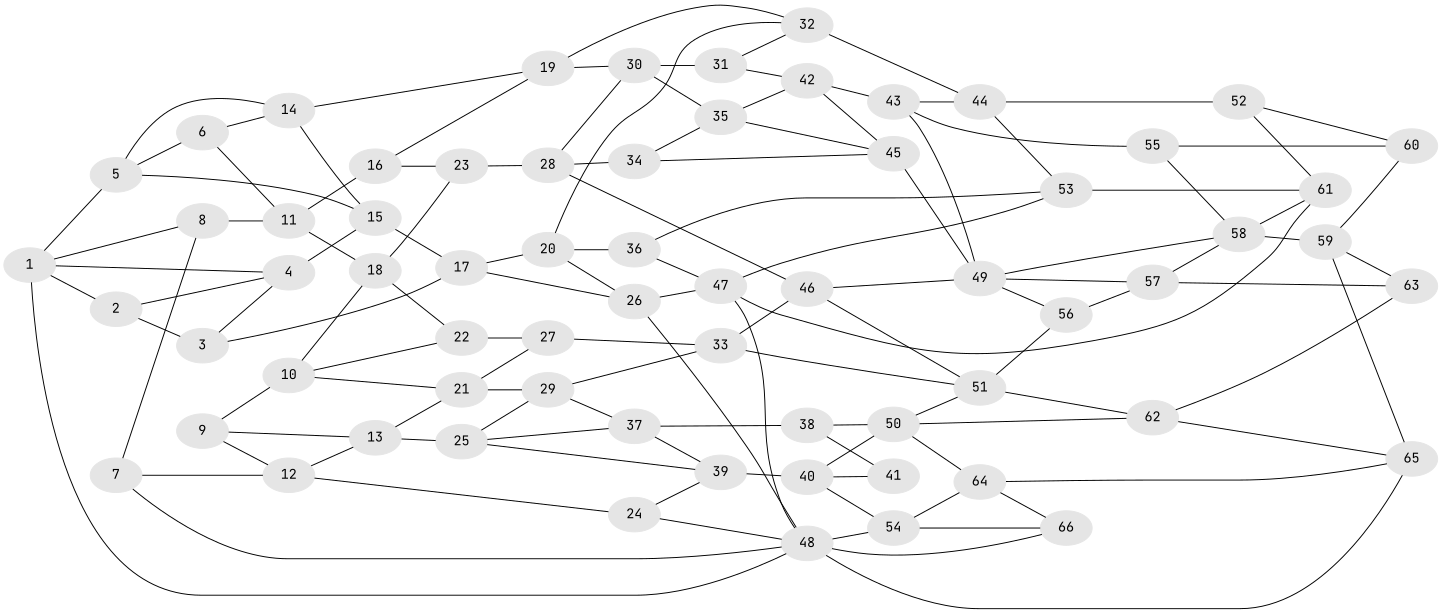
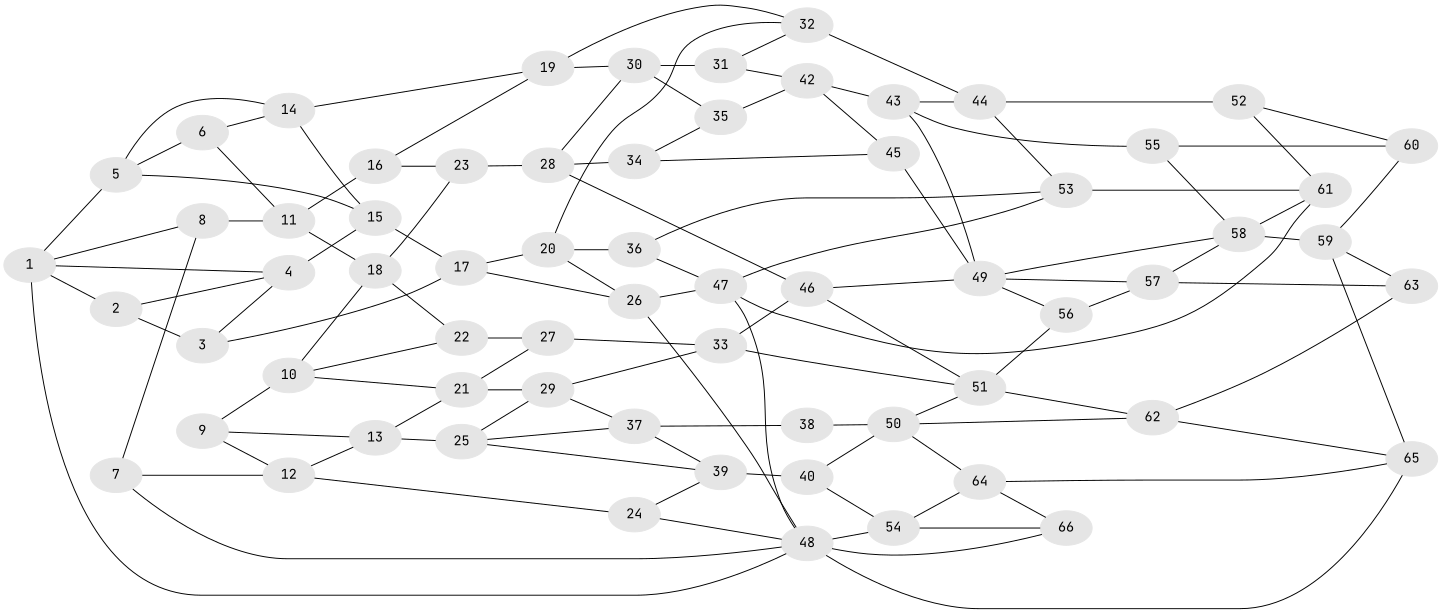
(807, 136) -> none
(894, 476) -> none
